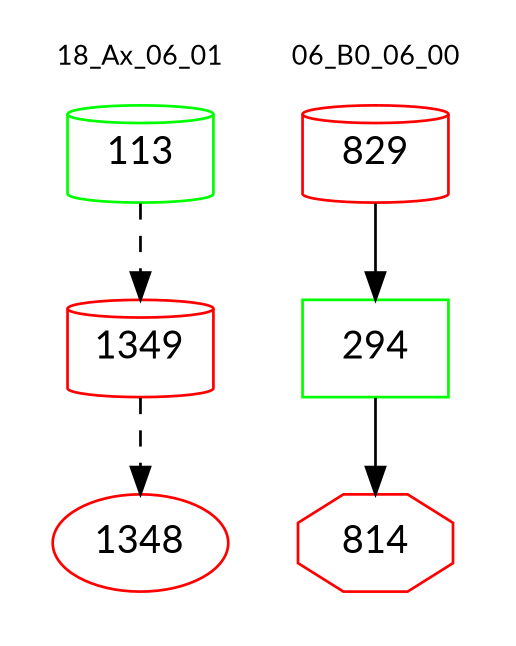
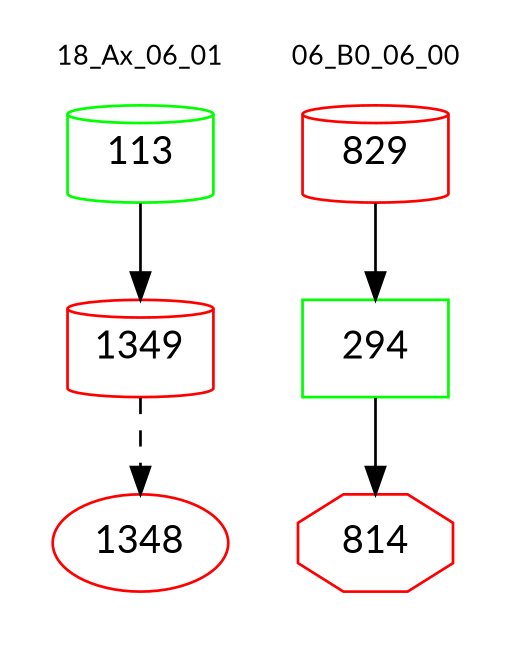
(140, 238) -> (140, 238)
